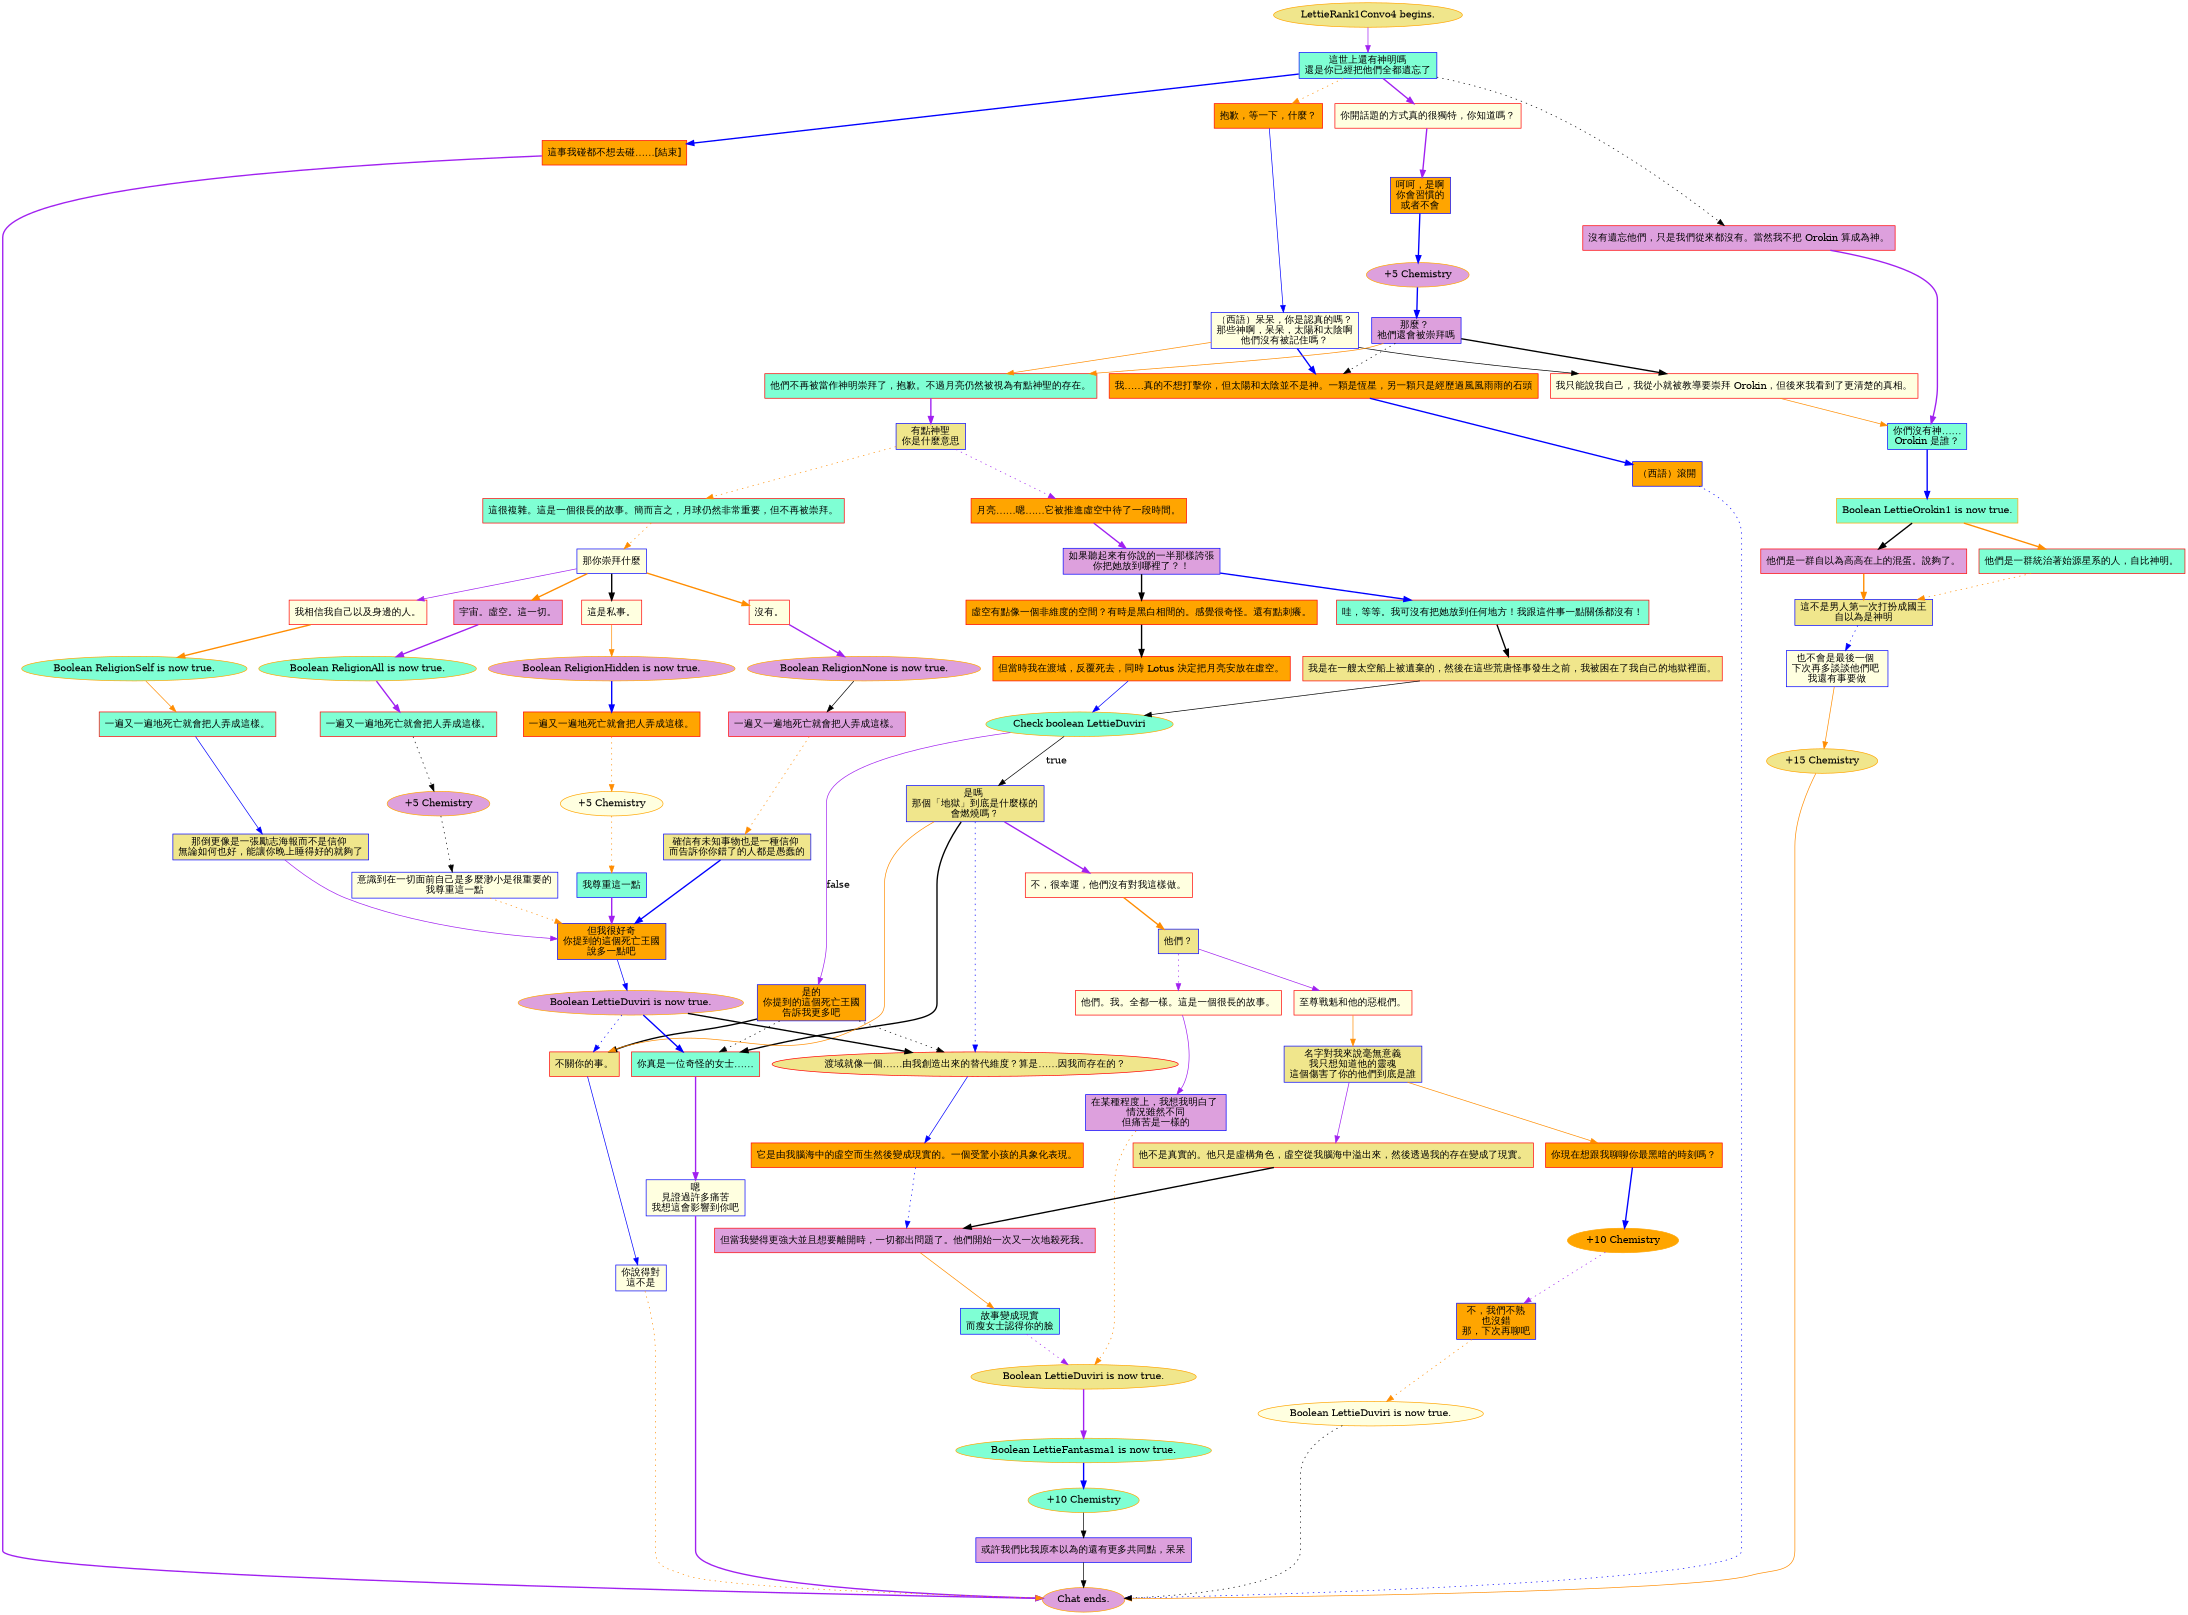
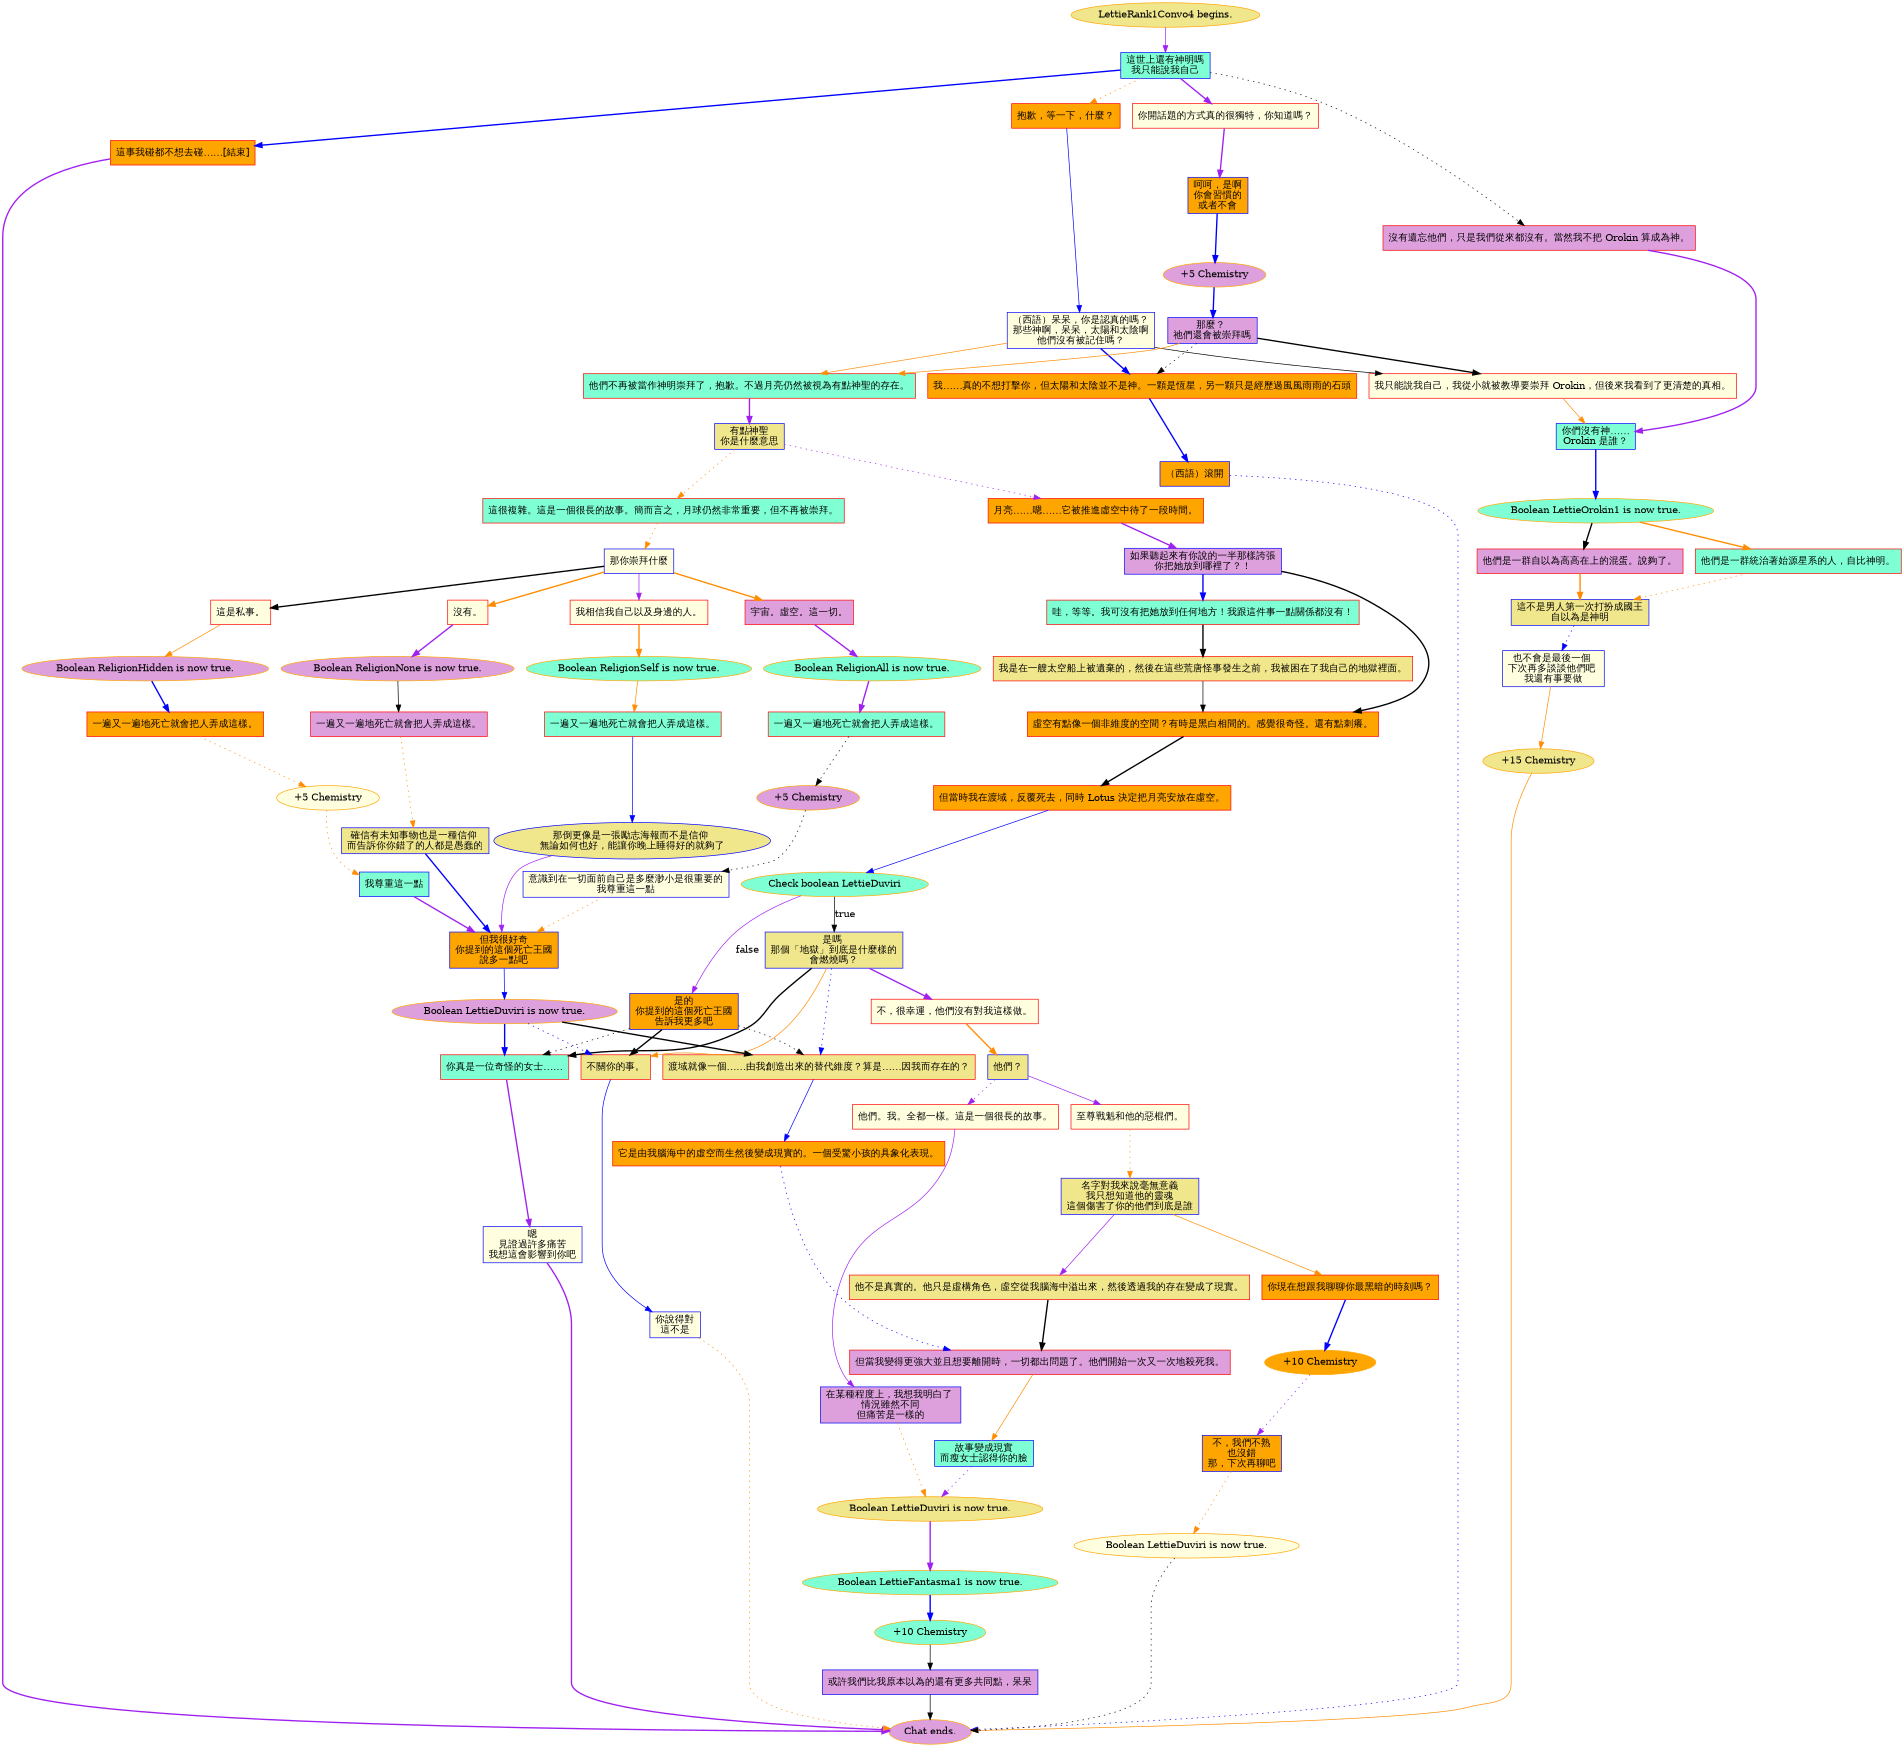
(1368, 65) -> (1165, 65)
(1927, 511) -> (1596, 511)
(1286, 698) -> (1203, 693)
(271, 847) -> (632, 841)
(1353, 1027) -> (1130, 1150)
(975, 1064) -> (819, 1067)
